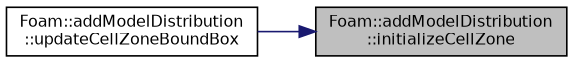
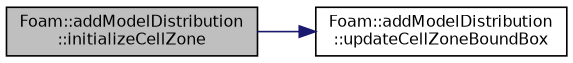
(278, 32) -> (278, 32)
